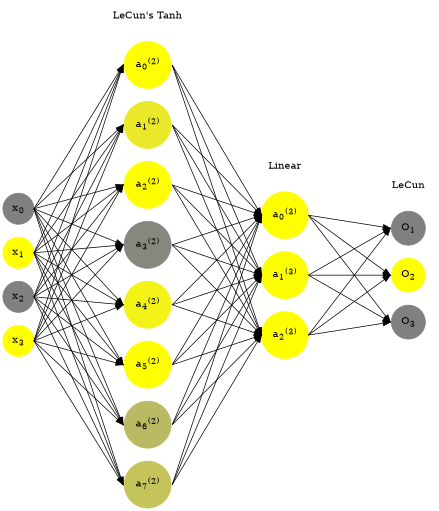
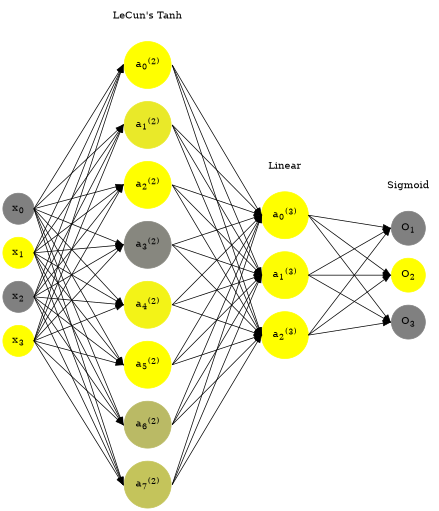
(408, 186) -> (408, 186)
